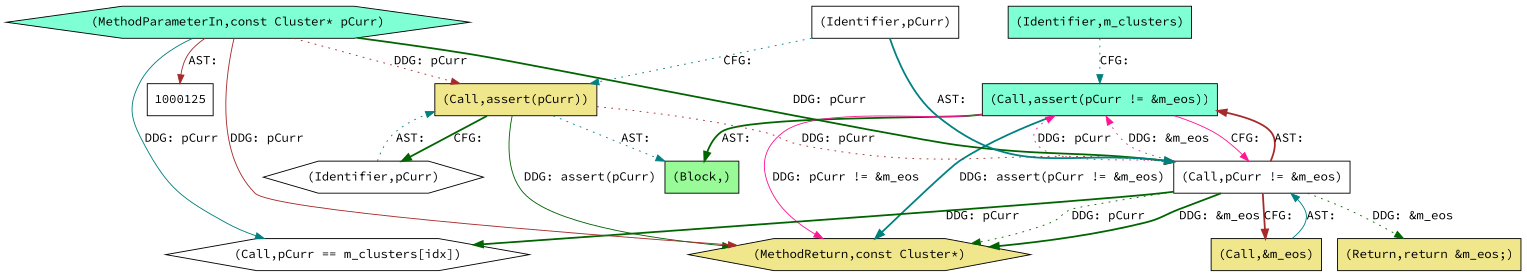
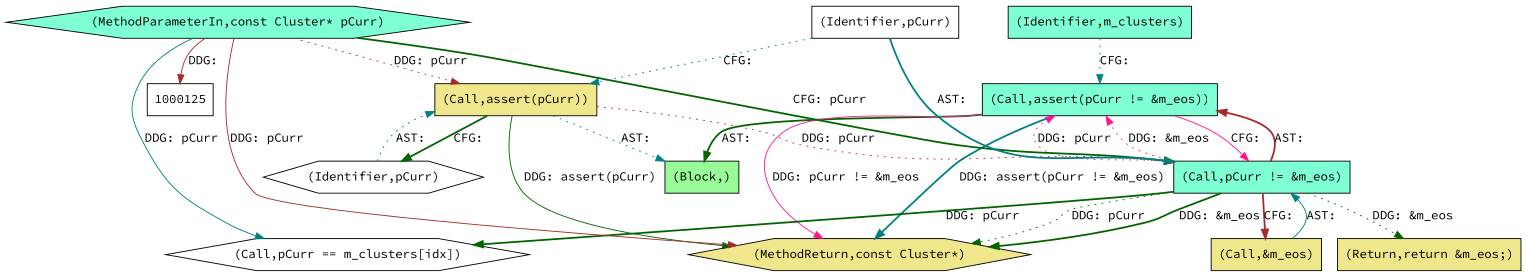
(207, 61) -> (207, 61)
(830, 100) -> (830, 100)
(1262, 177) -> (1262, 177)
